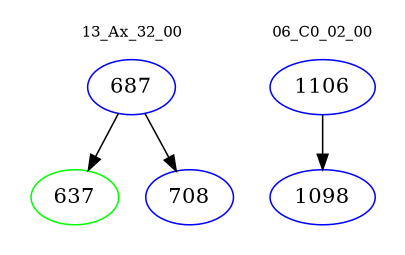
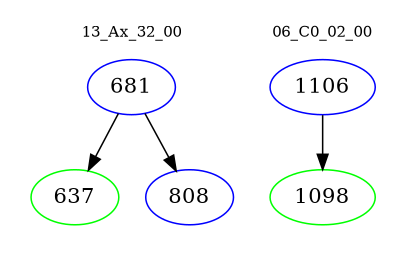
(132, 87) -> (132, 87)
(190, 197) -> (190, 197)
(323, 197) -> (323, 197)
